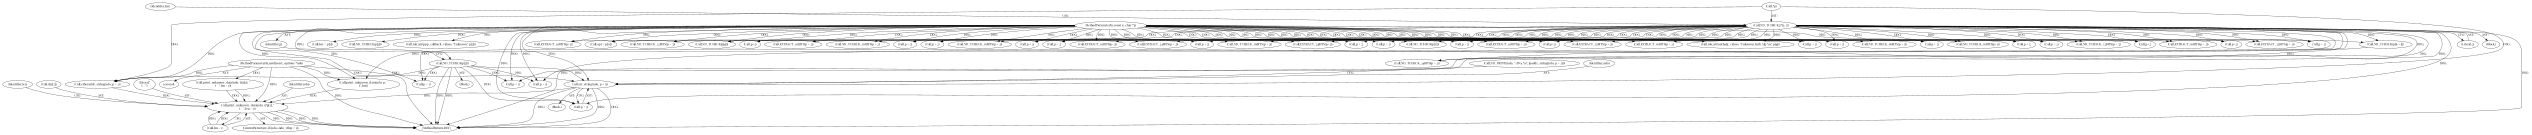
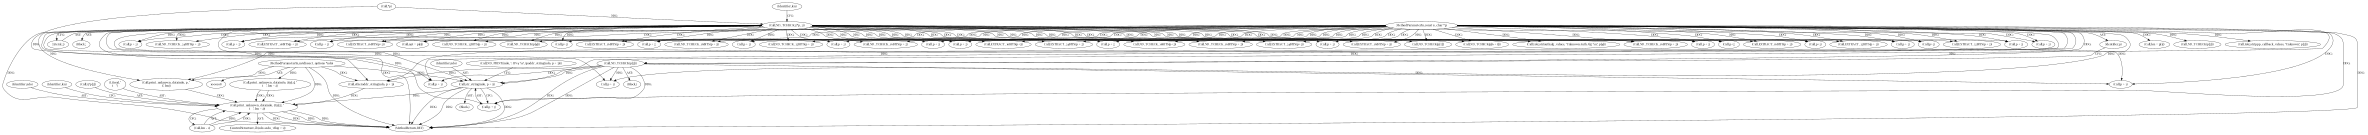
(1775, 16) -> (615, 16)
(1858, 54) -> (792, 30)
(1927, 76) -> (110, 48)
